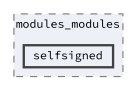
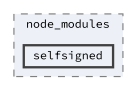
(68, 25) -> (68, 25)
